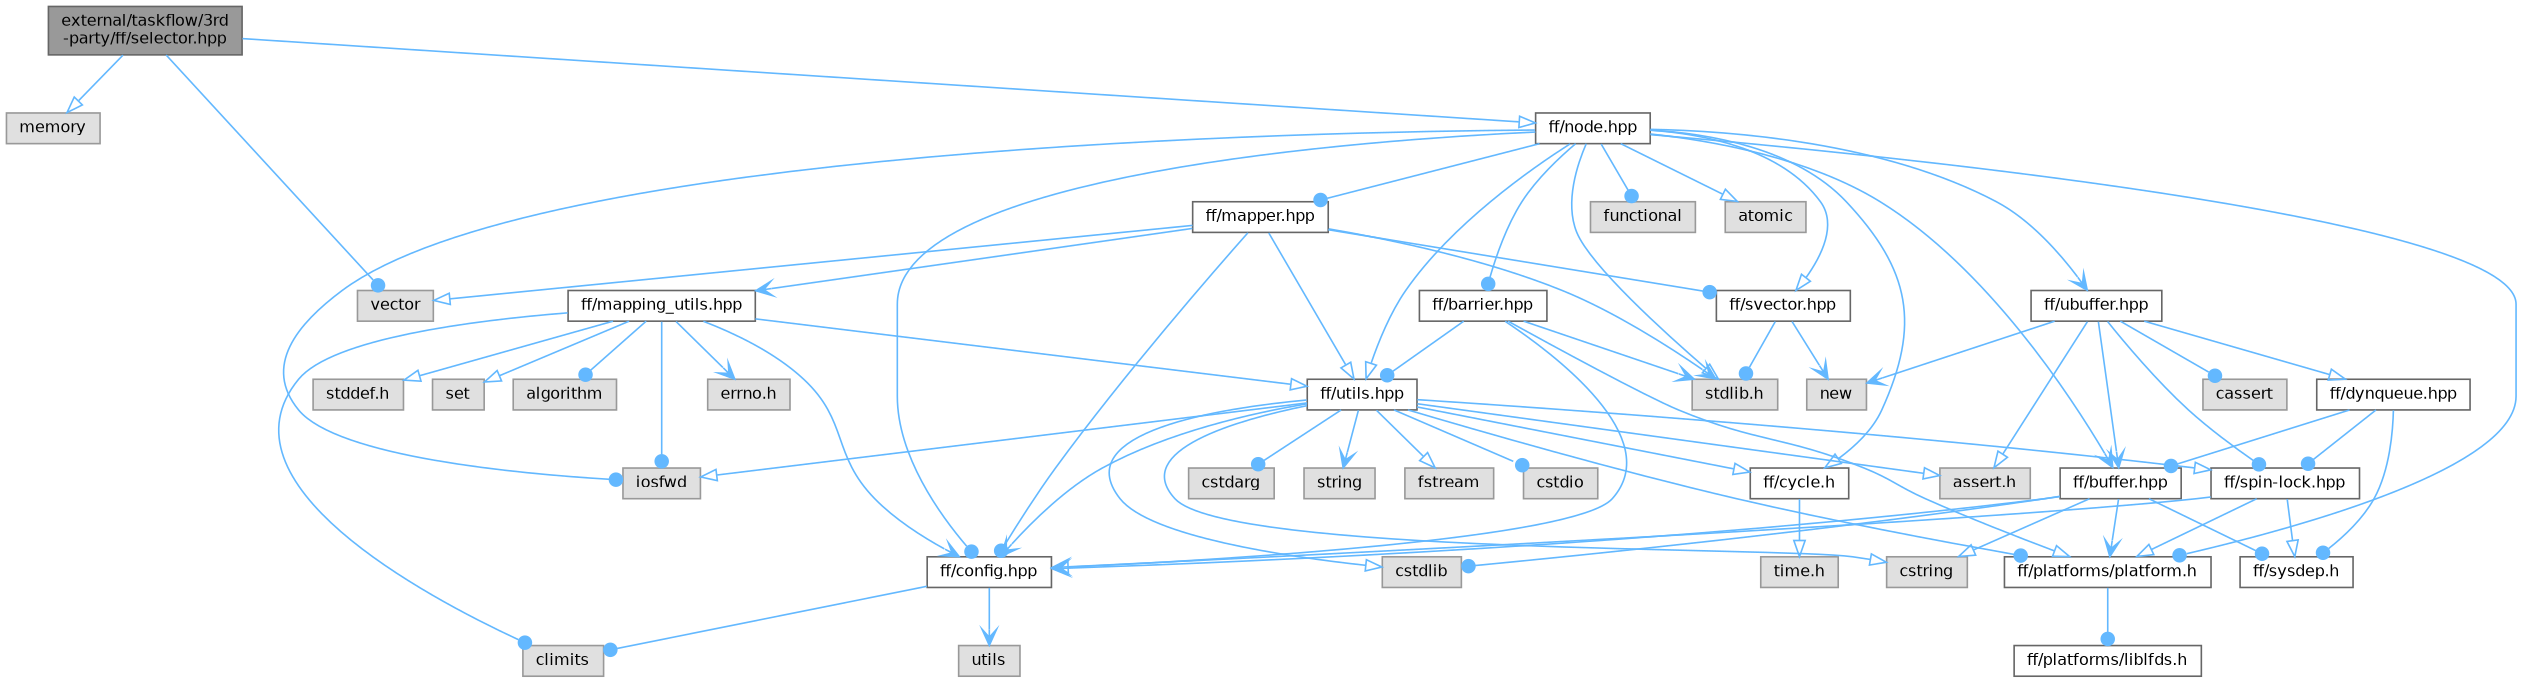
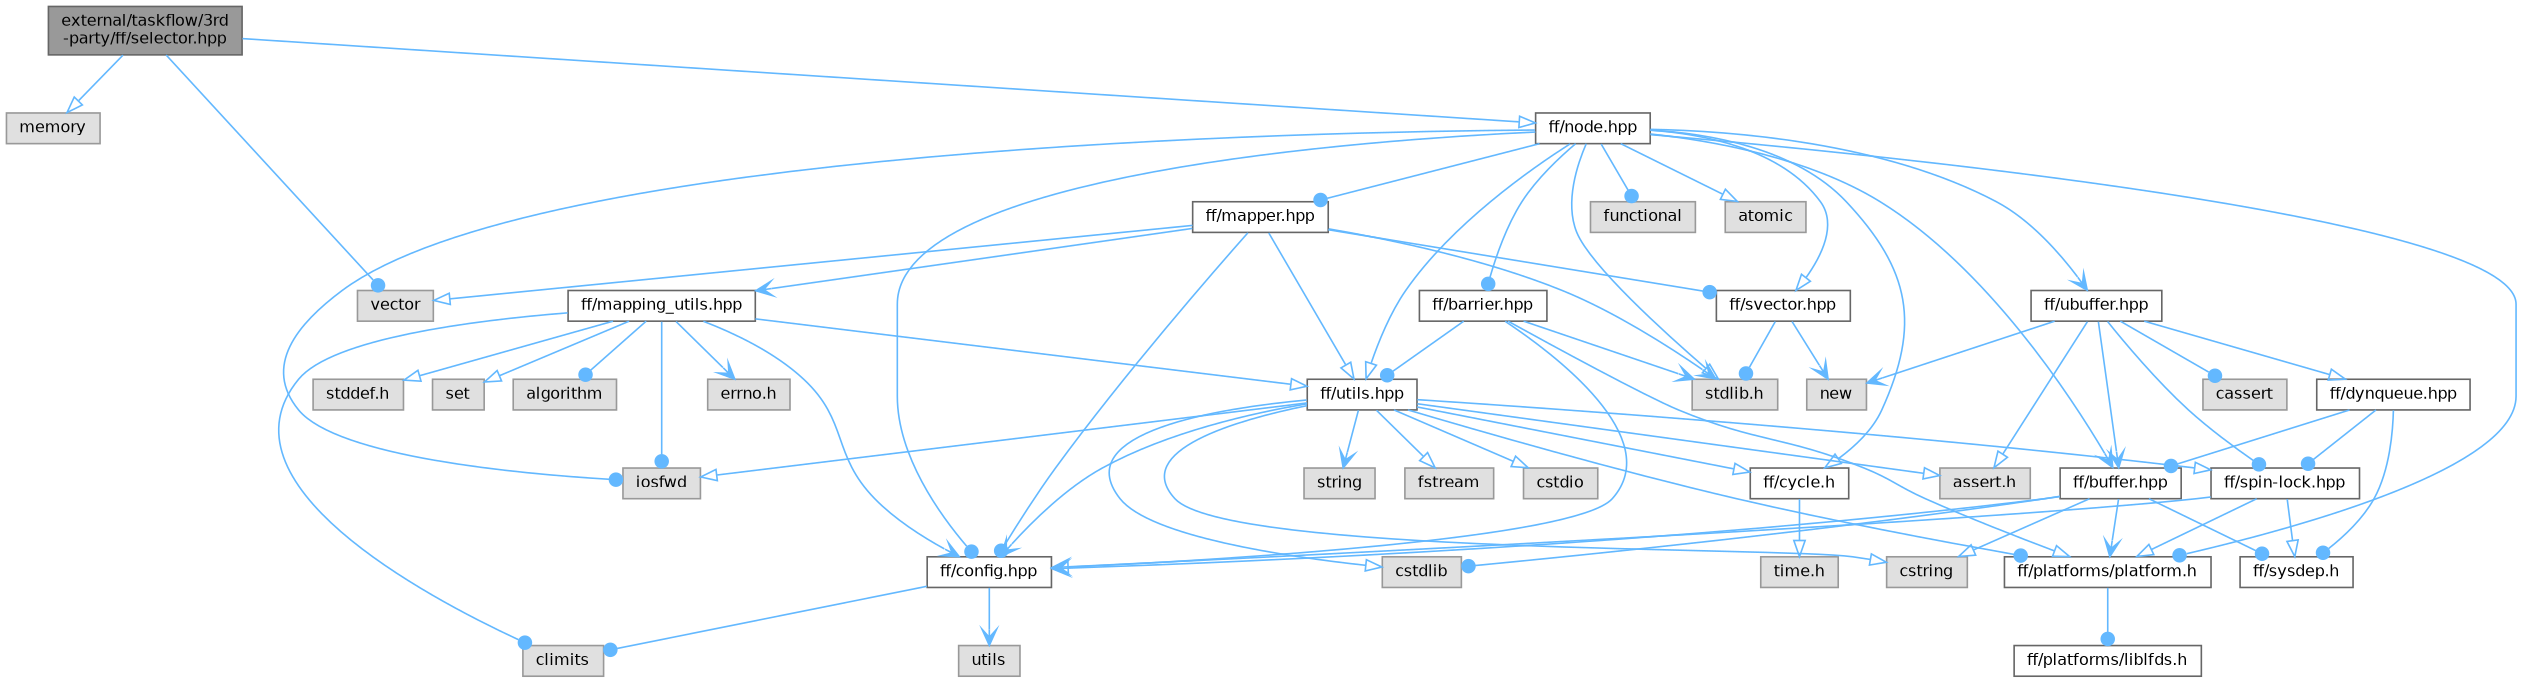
(1454, 436) -> (1454, 436)
(1231, 483) -> none
